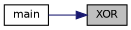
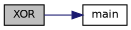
(62, 15) -> (58, 15)
